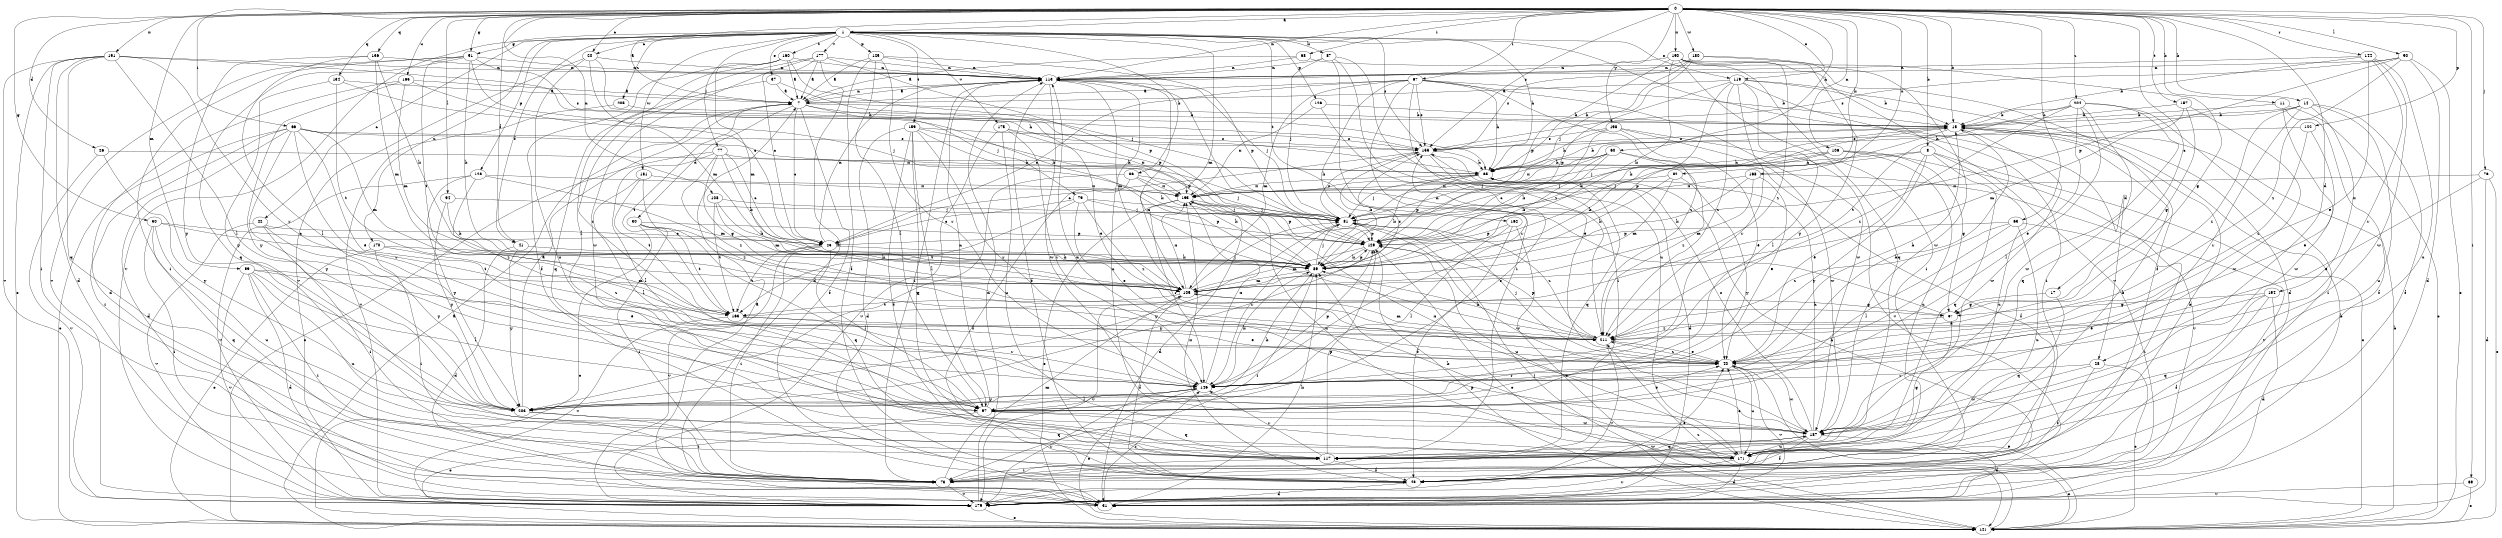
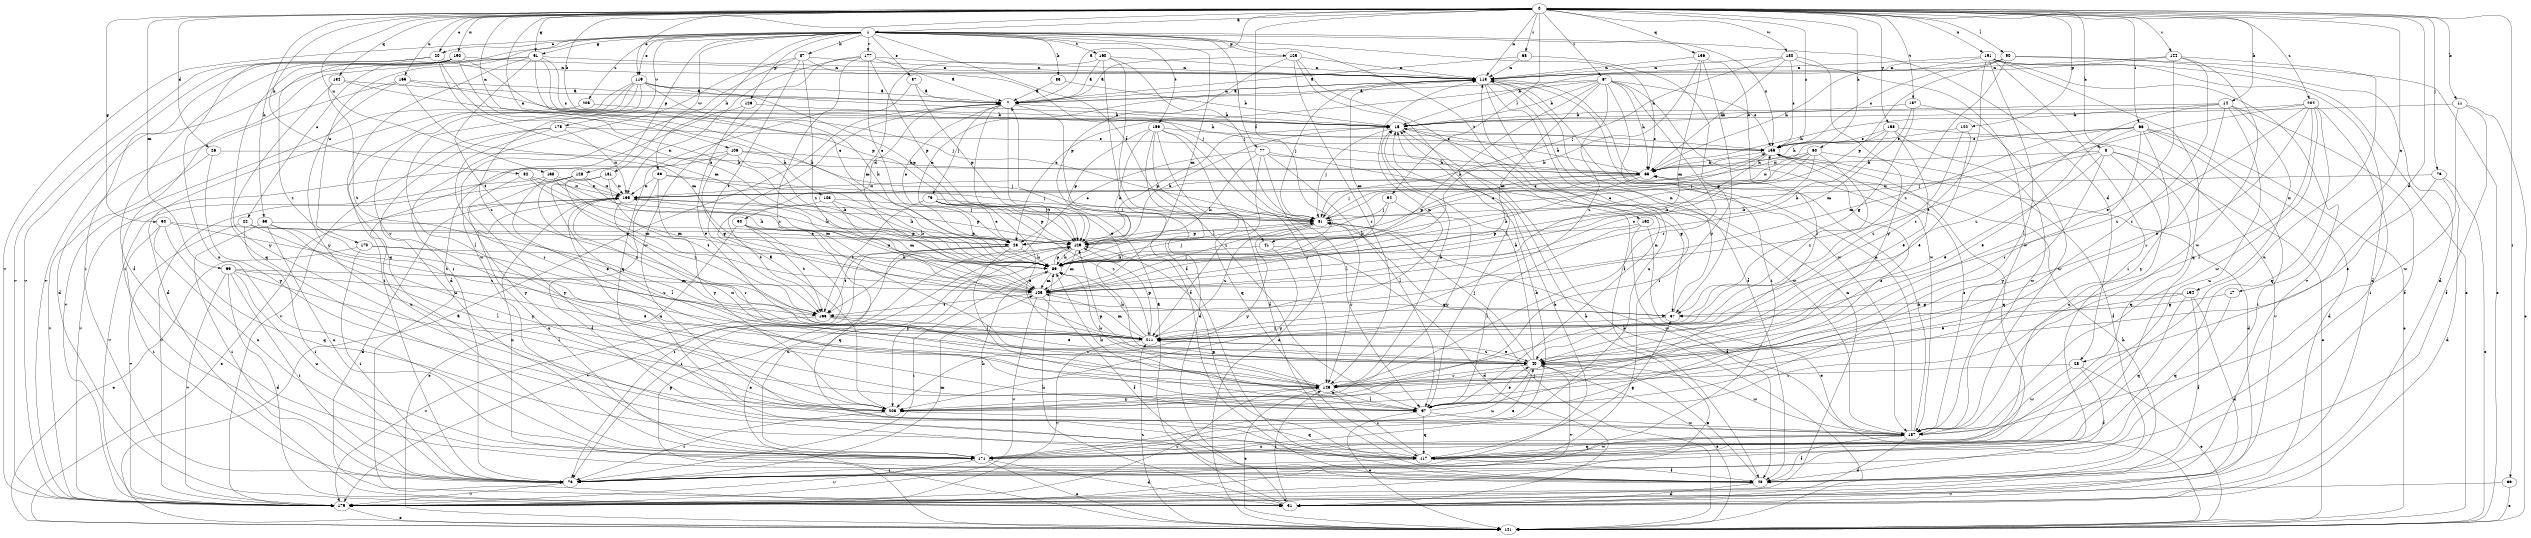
none -> (1058, 80)
none -> (724, 189)
